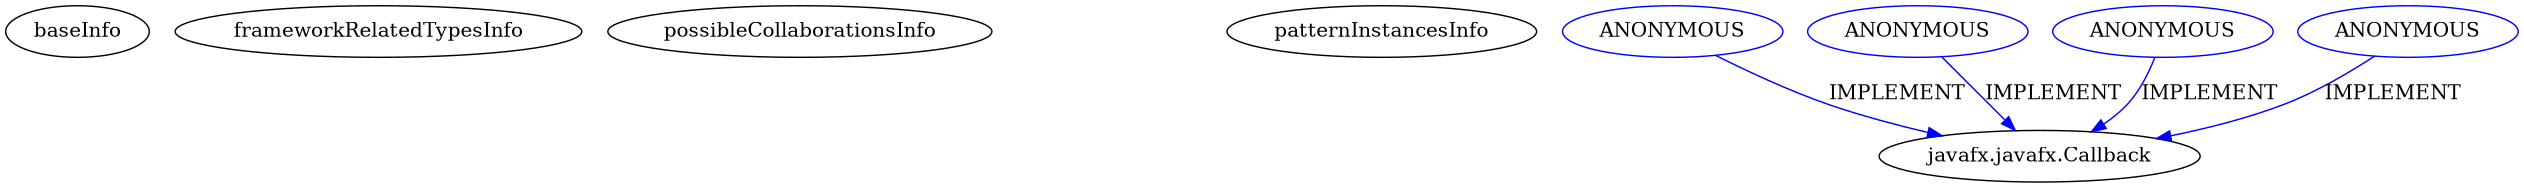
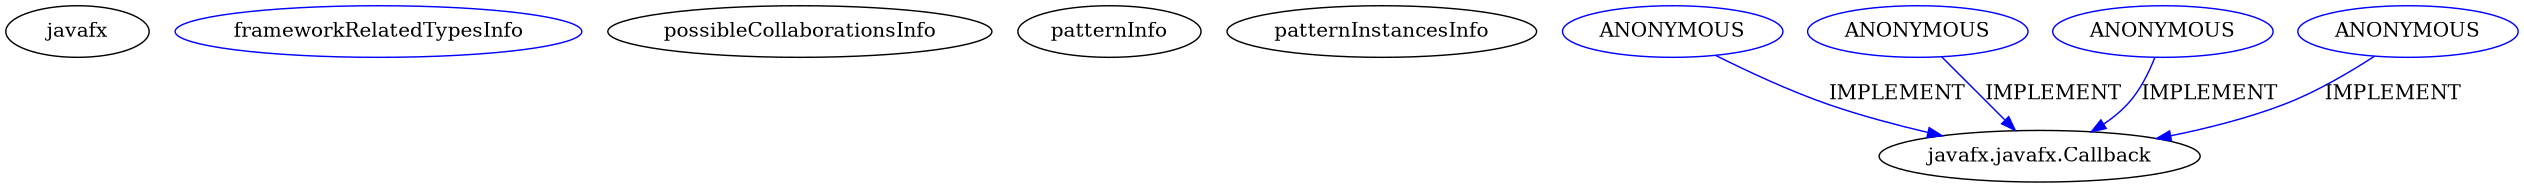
(77, 32) -> (77, 32)
(378, 32) -> (378, 32)
none -> (1109, 32)
